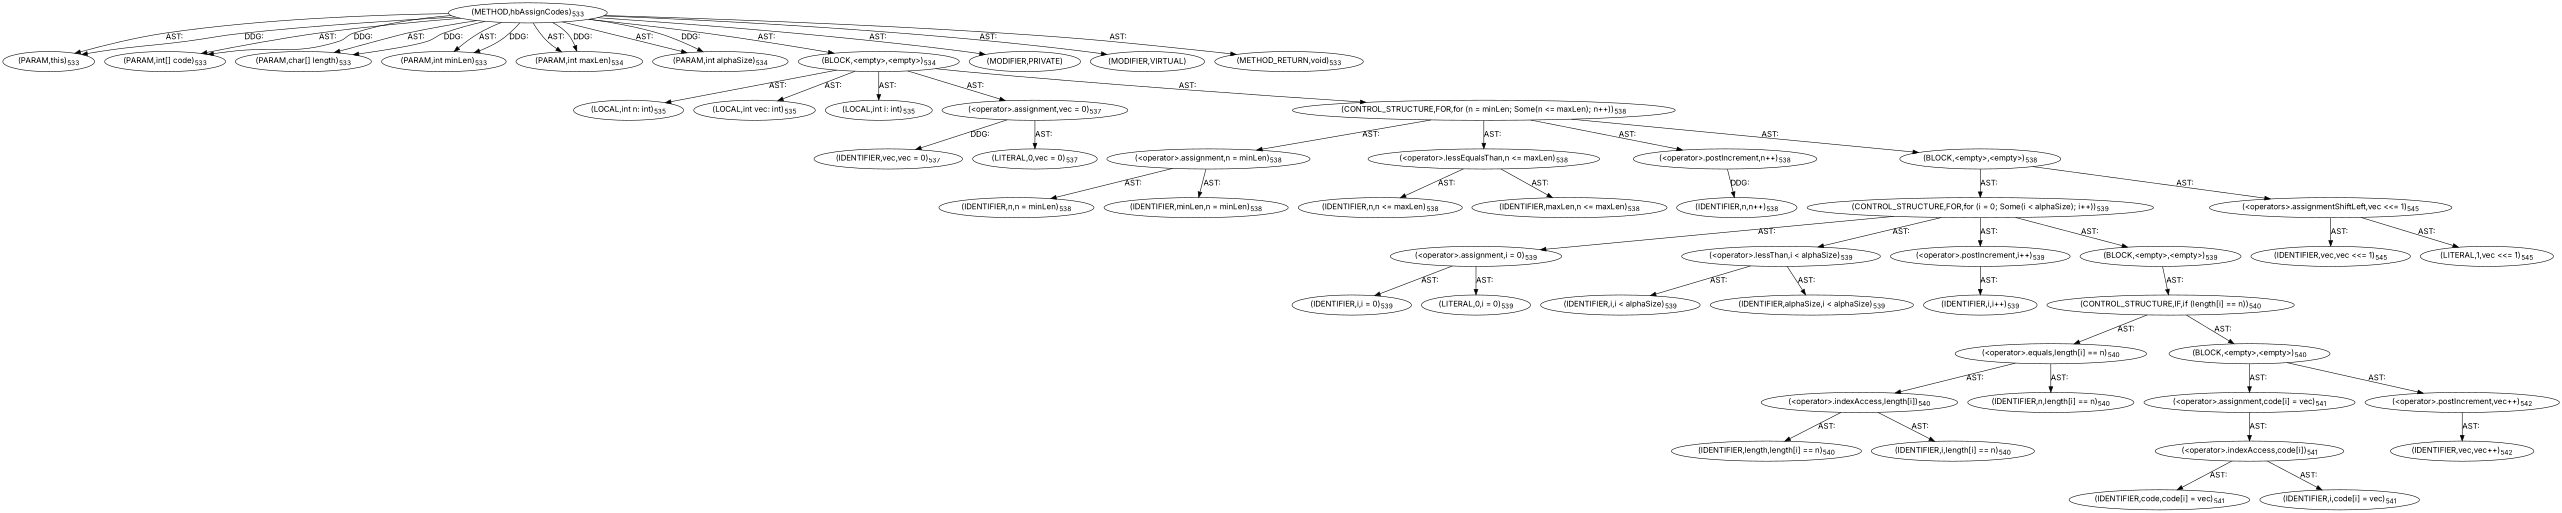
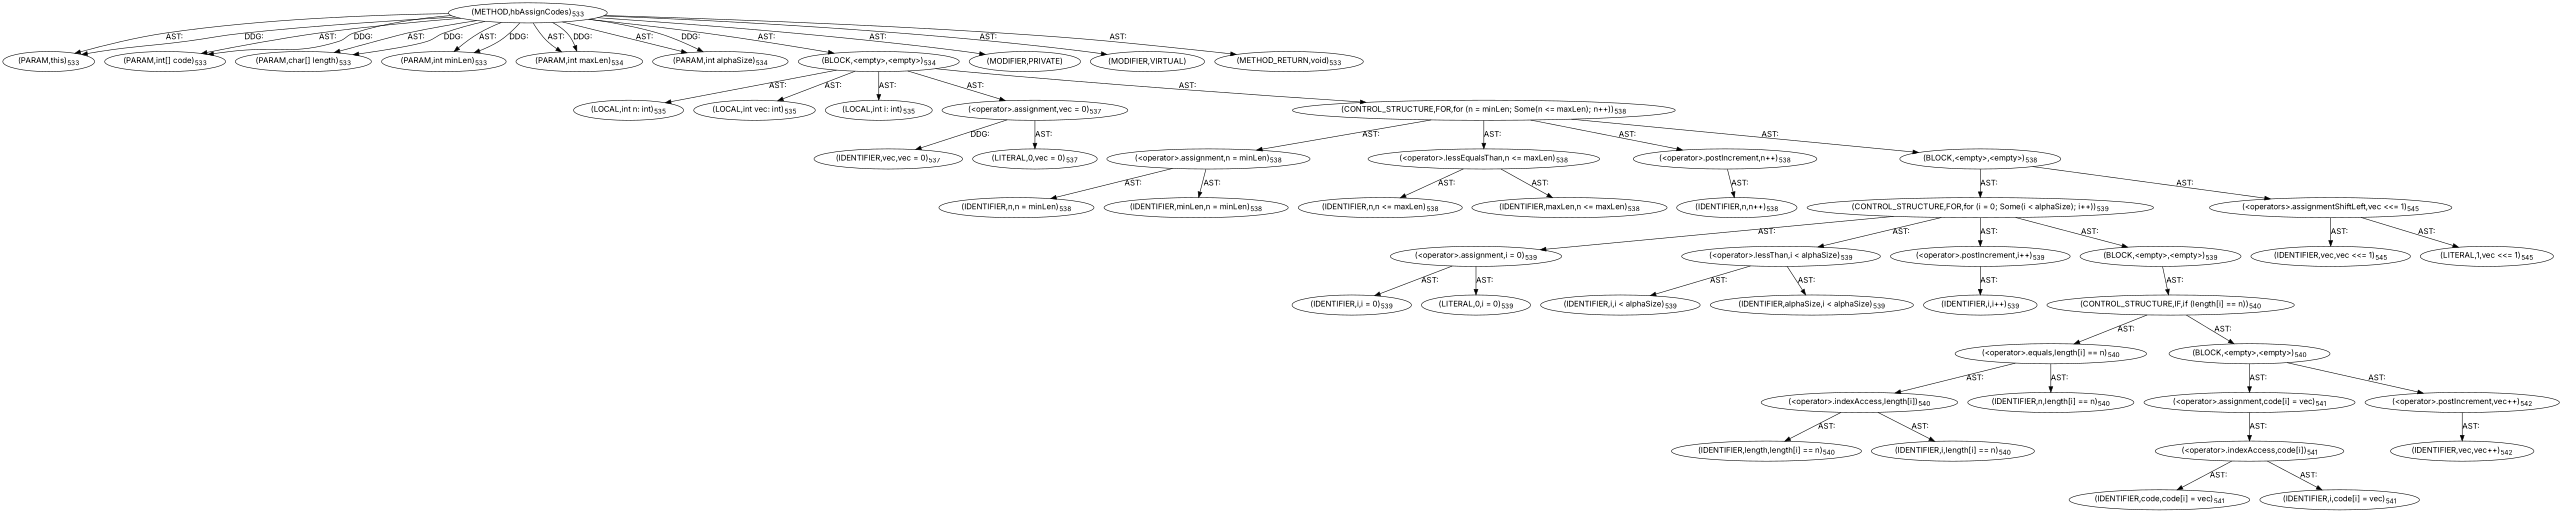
(1741, 183) -> (1741, 183)
